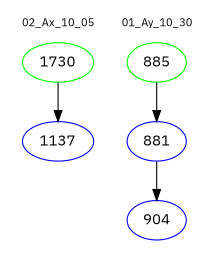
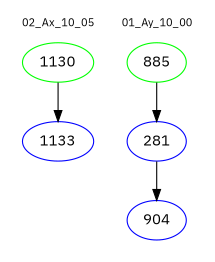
(157, 24) -> (157, 24)
(58, 62) -> (58, 62)
(58, 141) -> (58, 141)
(157, 141) -> (157, 141)
